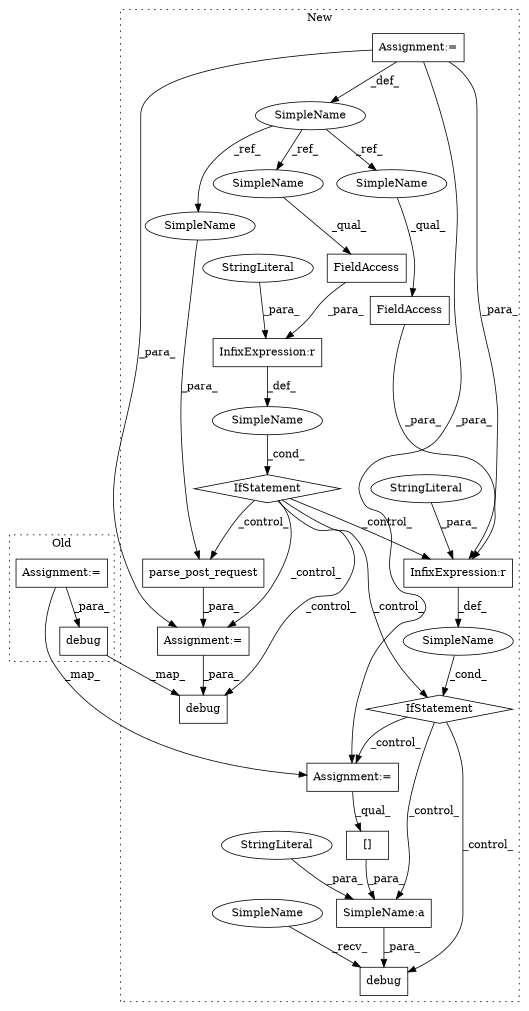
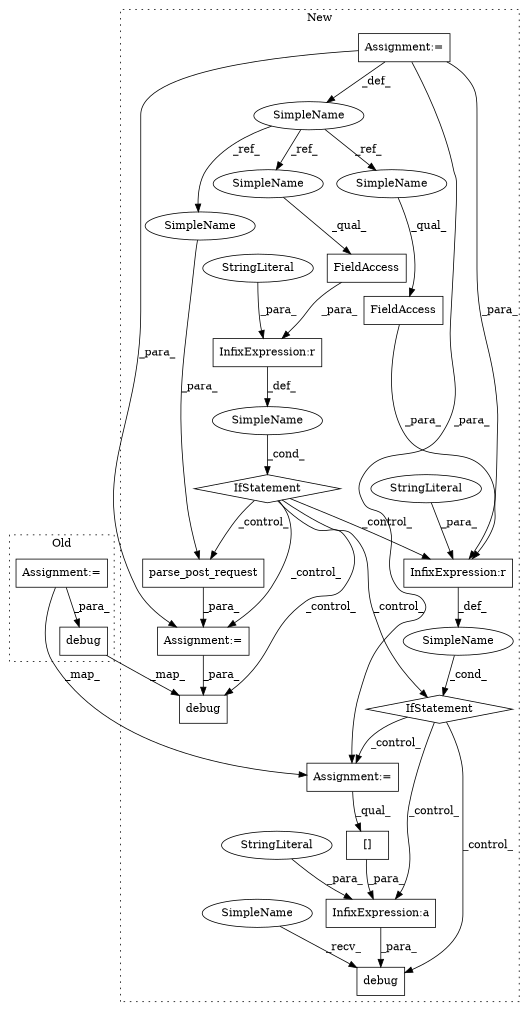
(384, 913) -> (381, 913)
